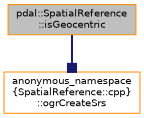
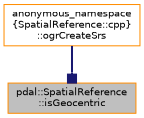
(72, 48) -> (72, 59)
